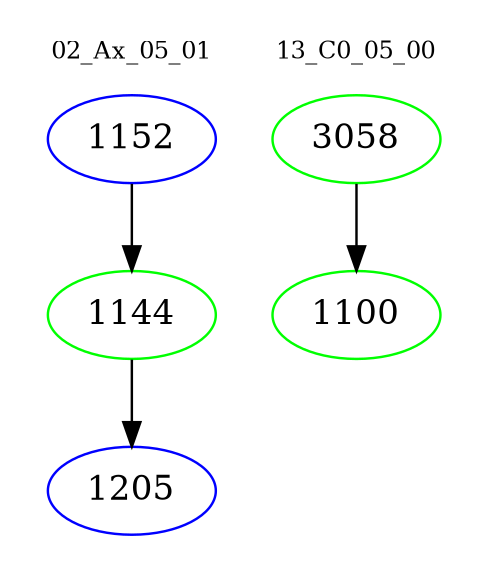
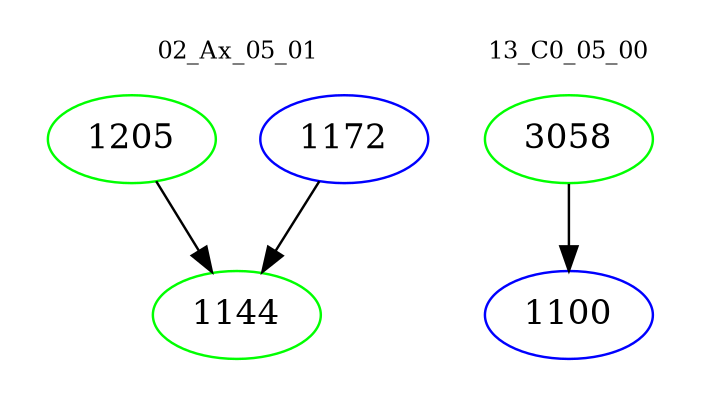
(132, 139) -> (344, 139)
(356, 315) -> (569, 315)
(132, 391) -> (178, 216)
(132, 491) -> (132, 139)
